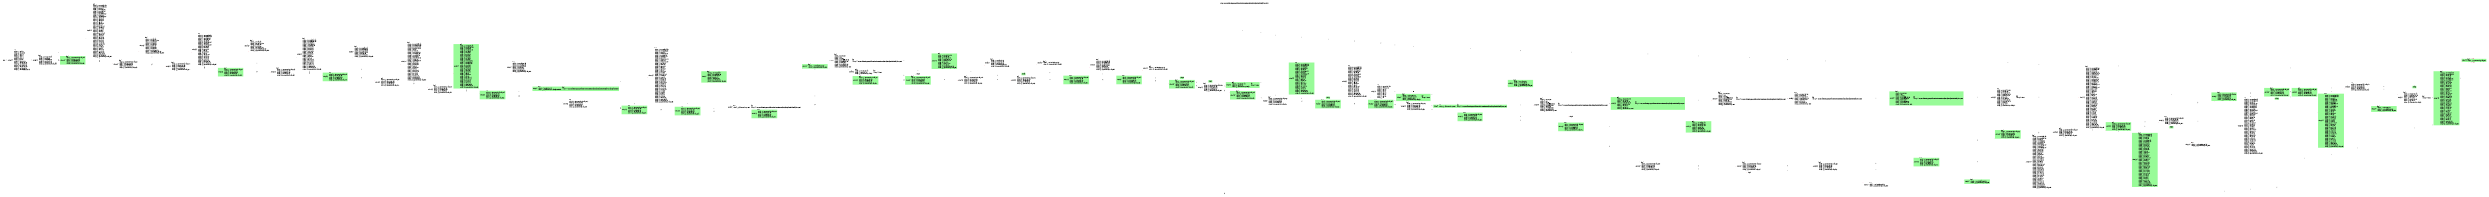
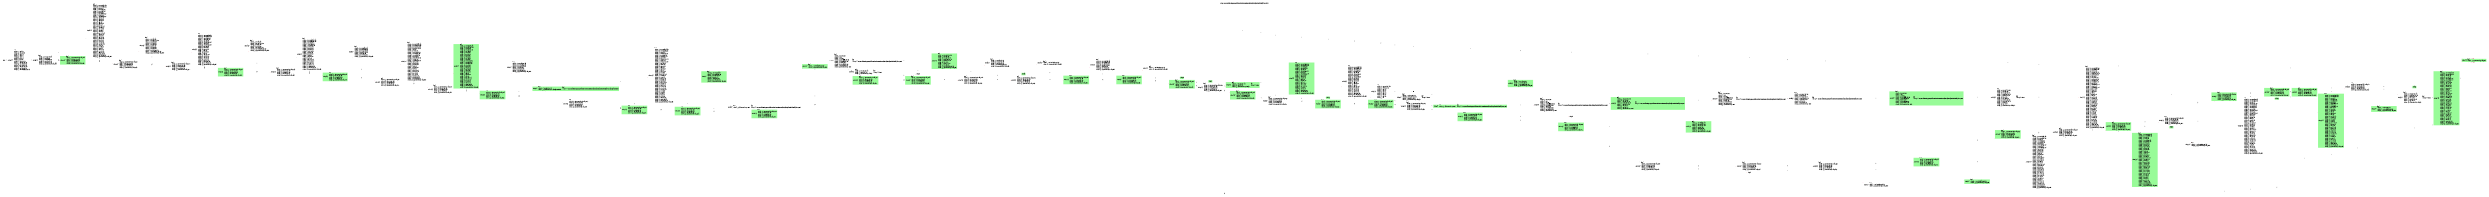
(1413, 97) -> (1413, 97)
